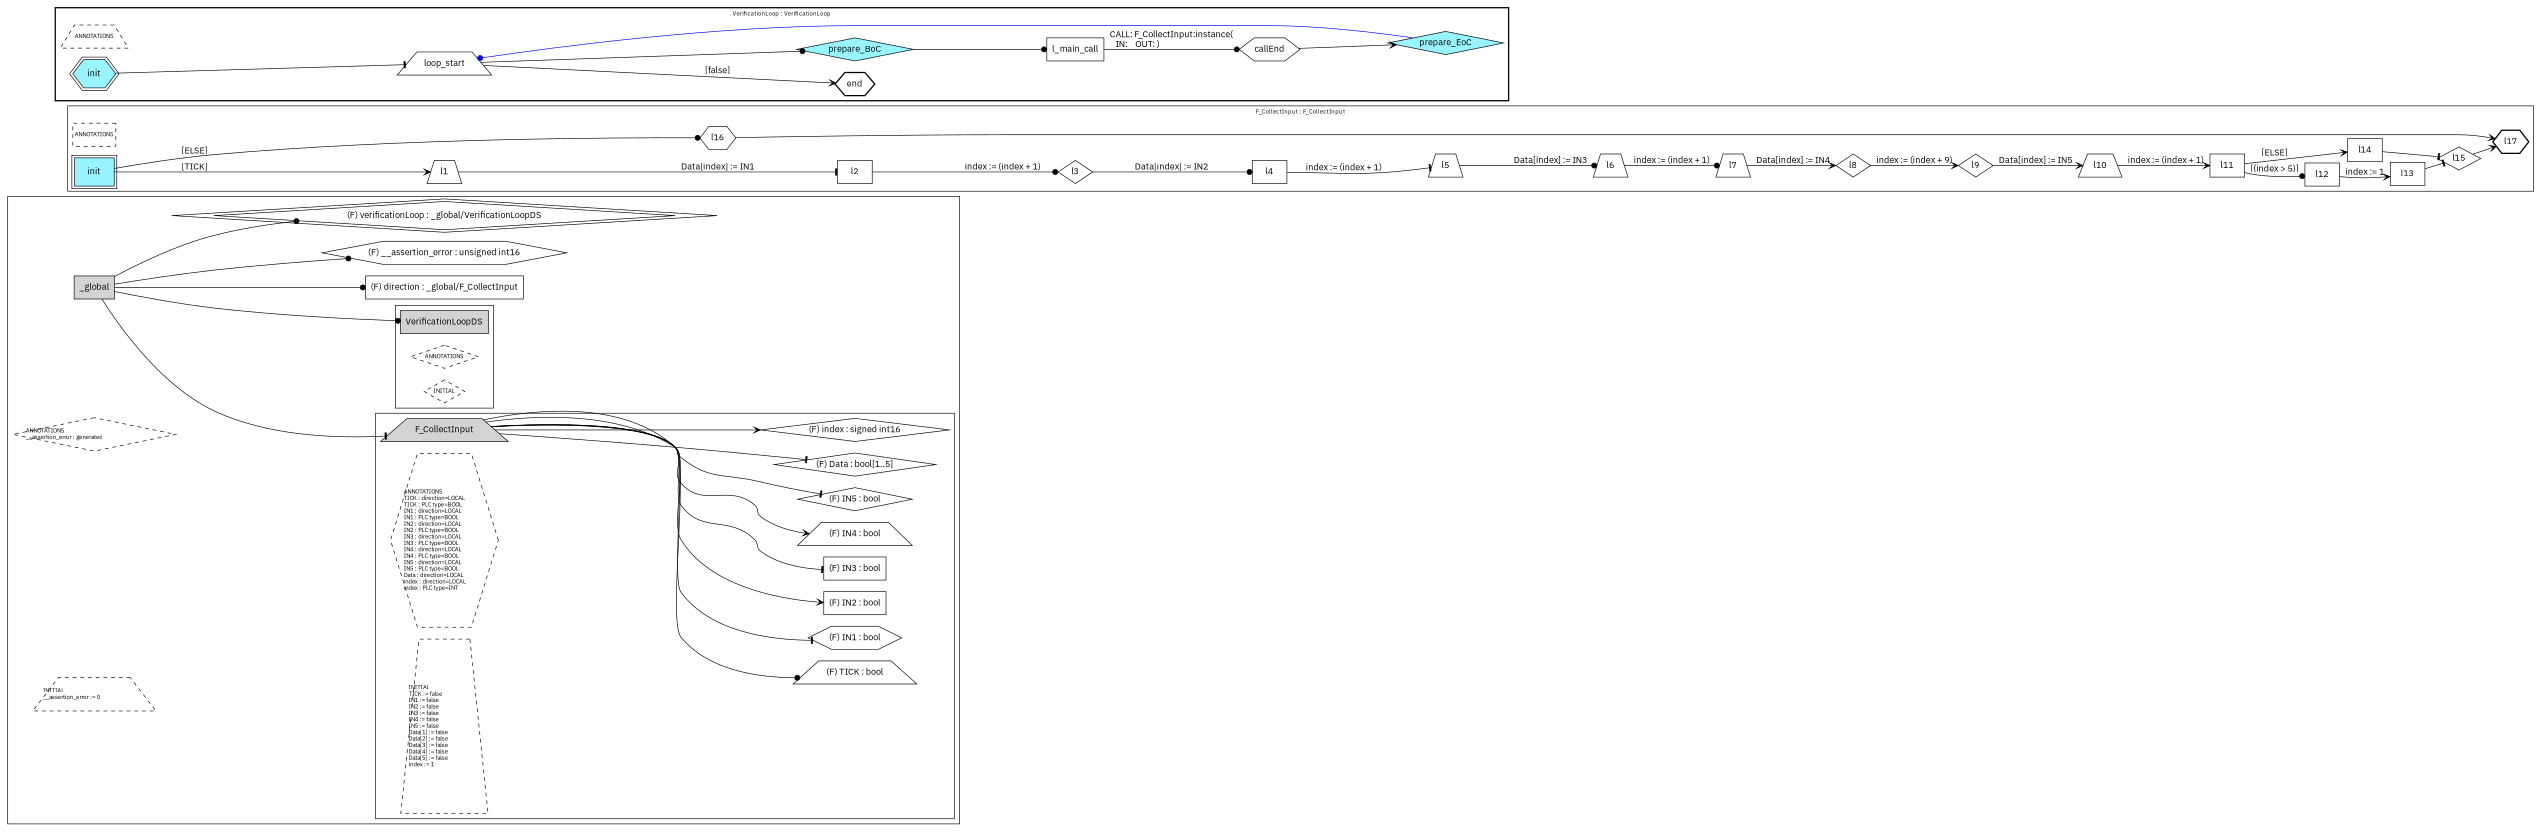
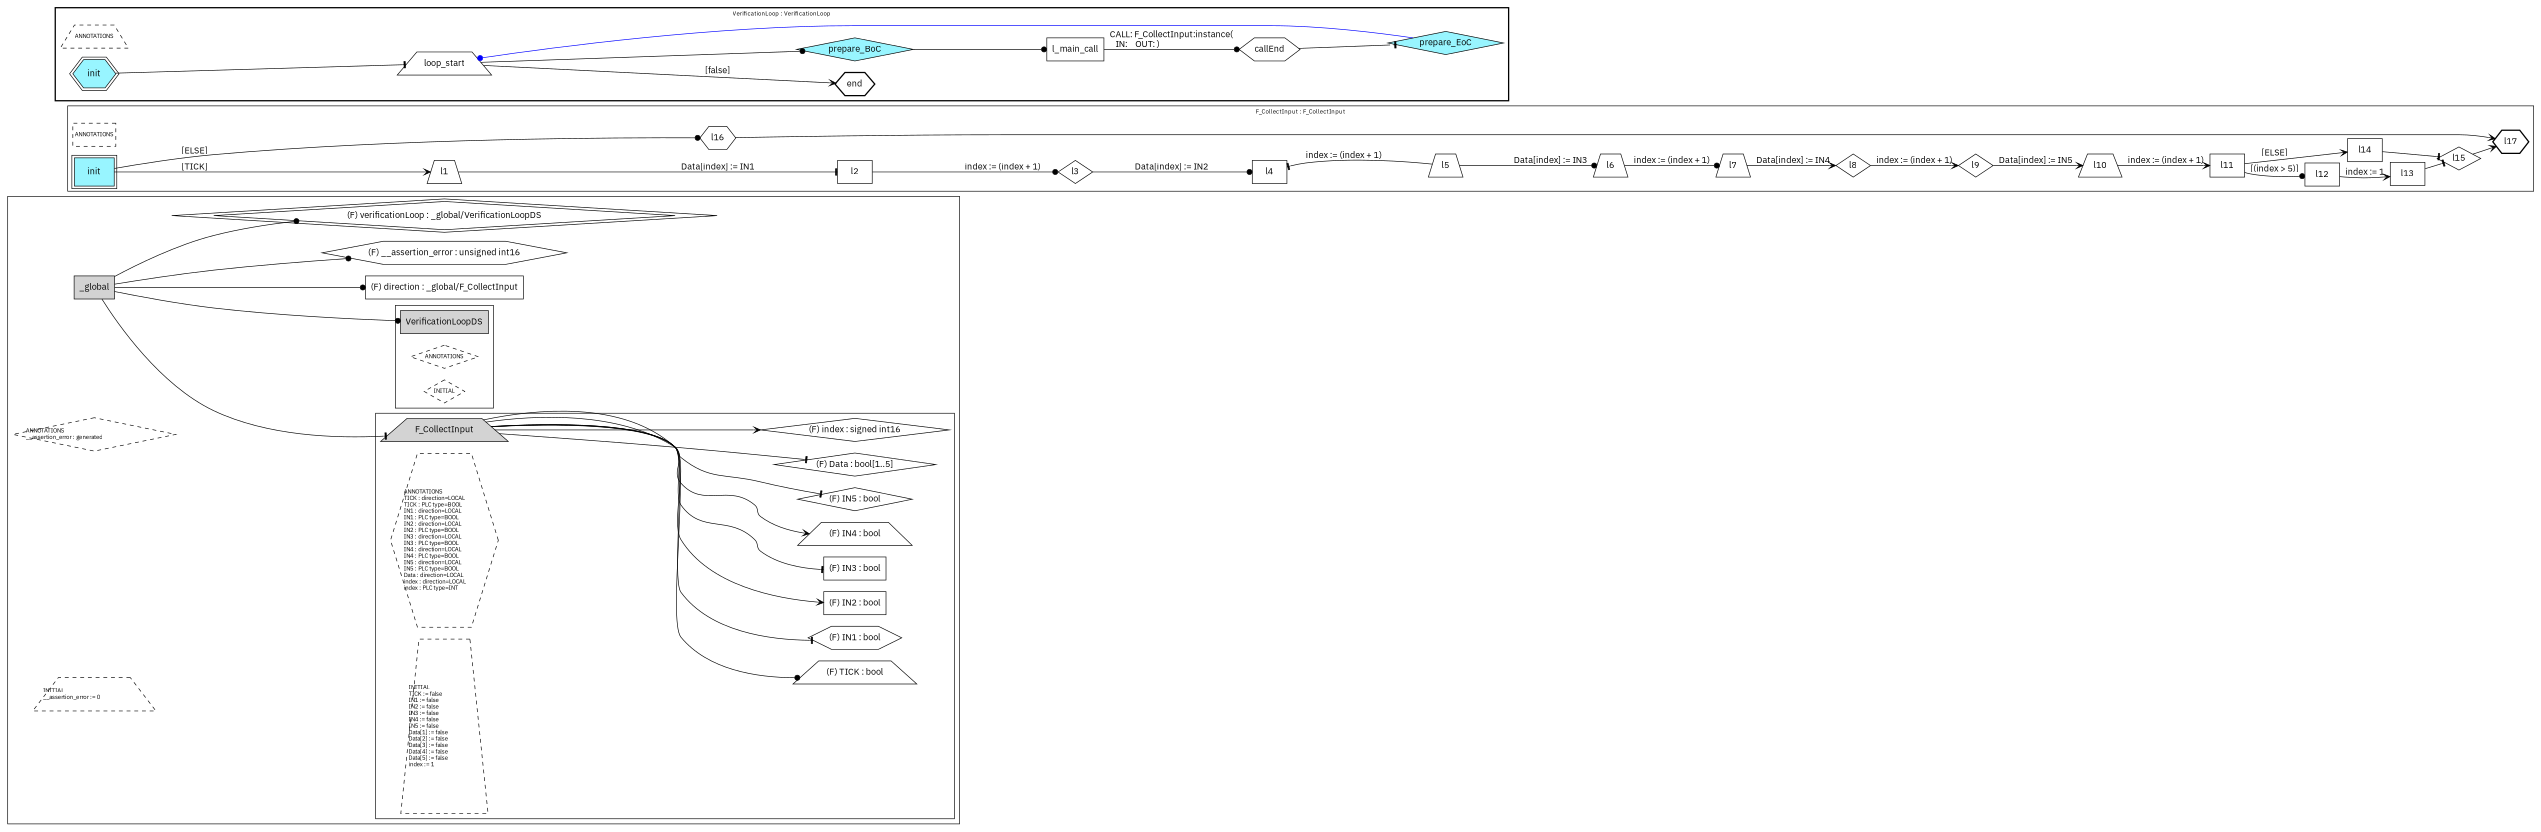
(1344, 47) -> (1344, 47)
(1914, 161) -> (1914, 161)
(1358, 173) -> (1361, 160)
